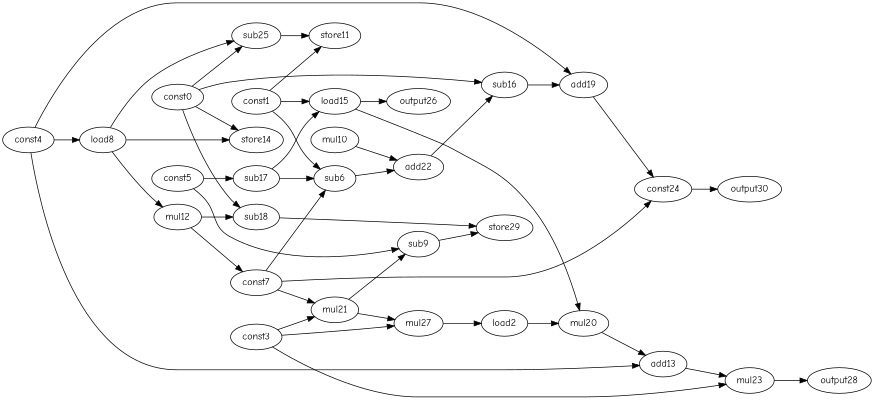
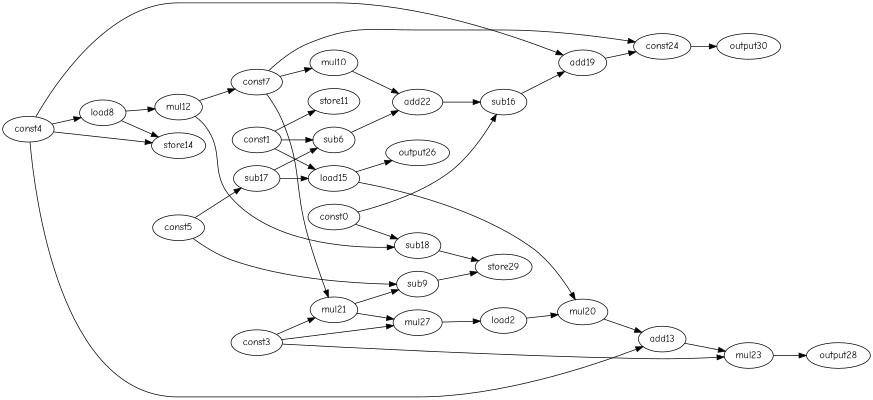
(256, 36) -> none
(214, 117) -> (99, 137)
(293, 233) -> (292, 73)
